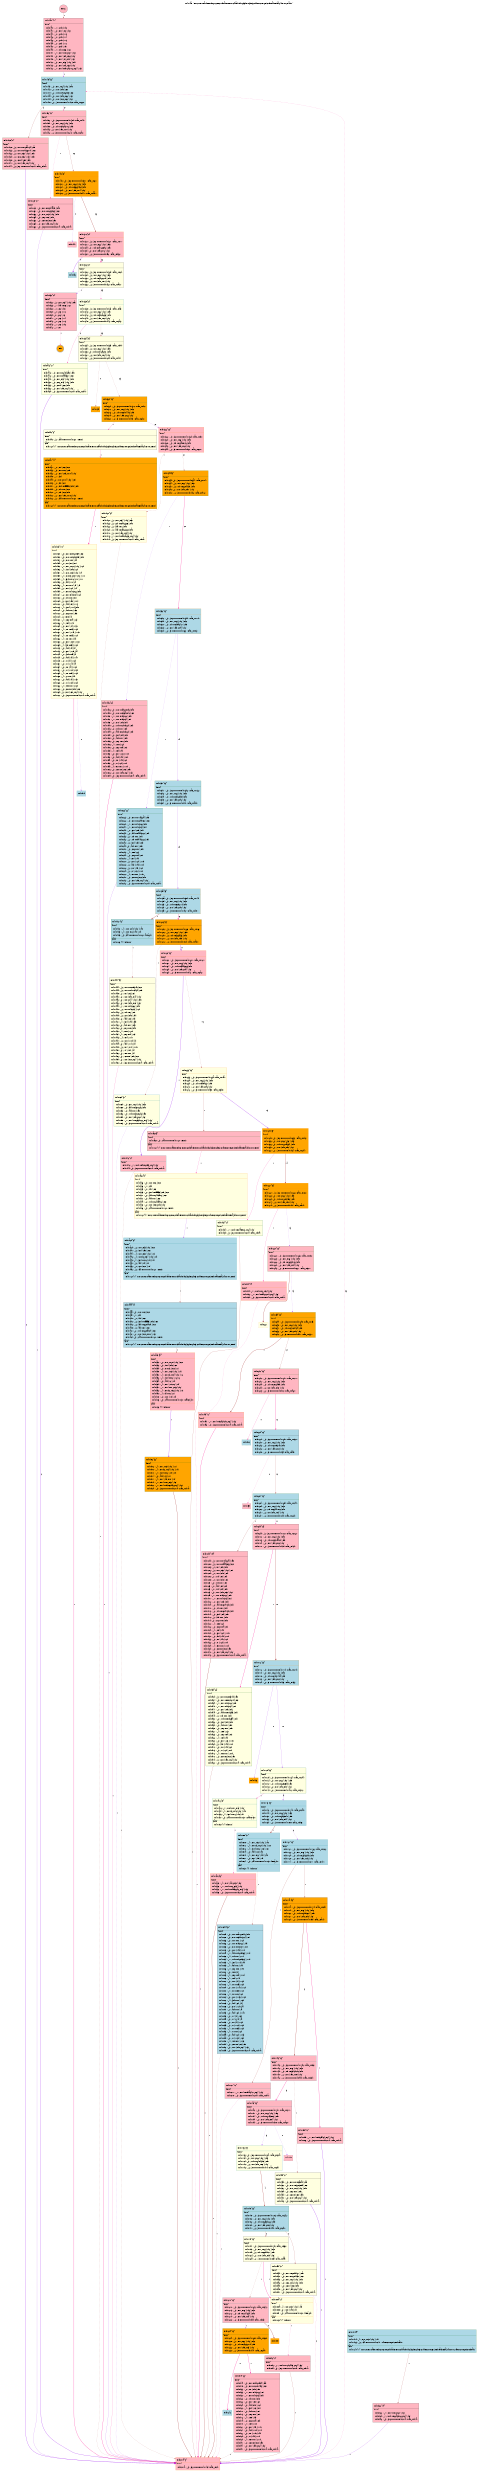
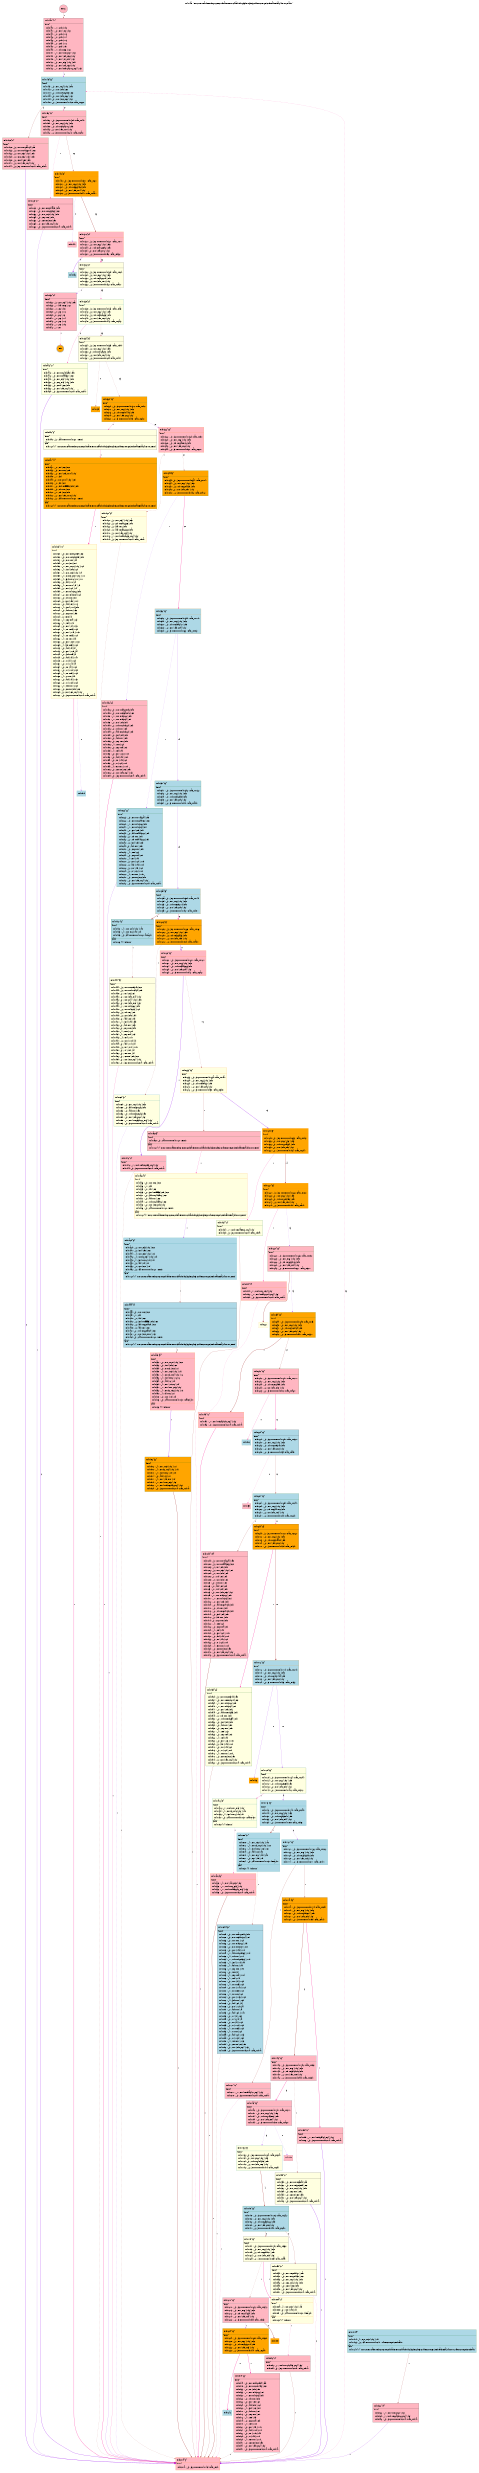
(276, 1537) -> (276, 1537)
